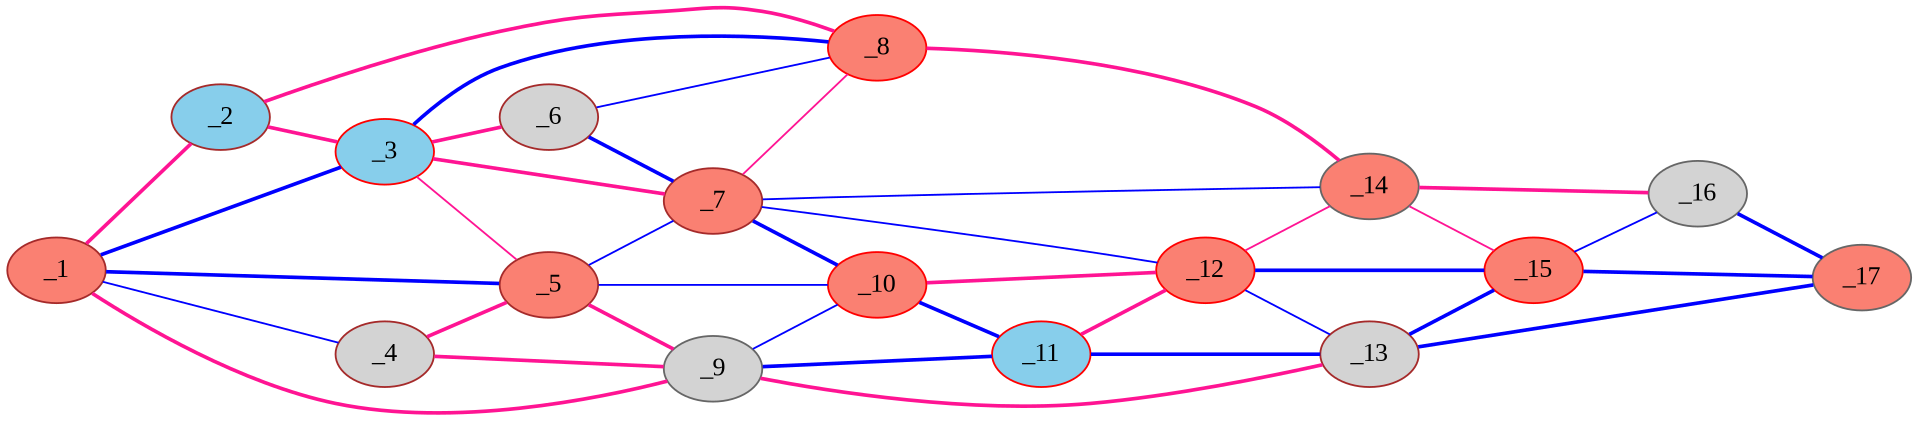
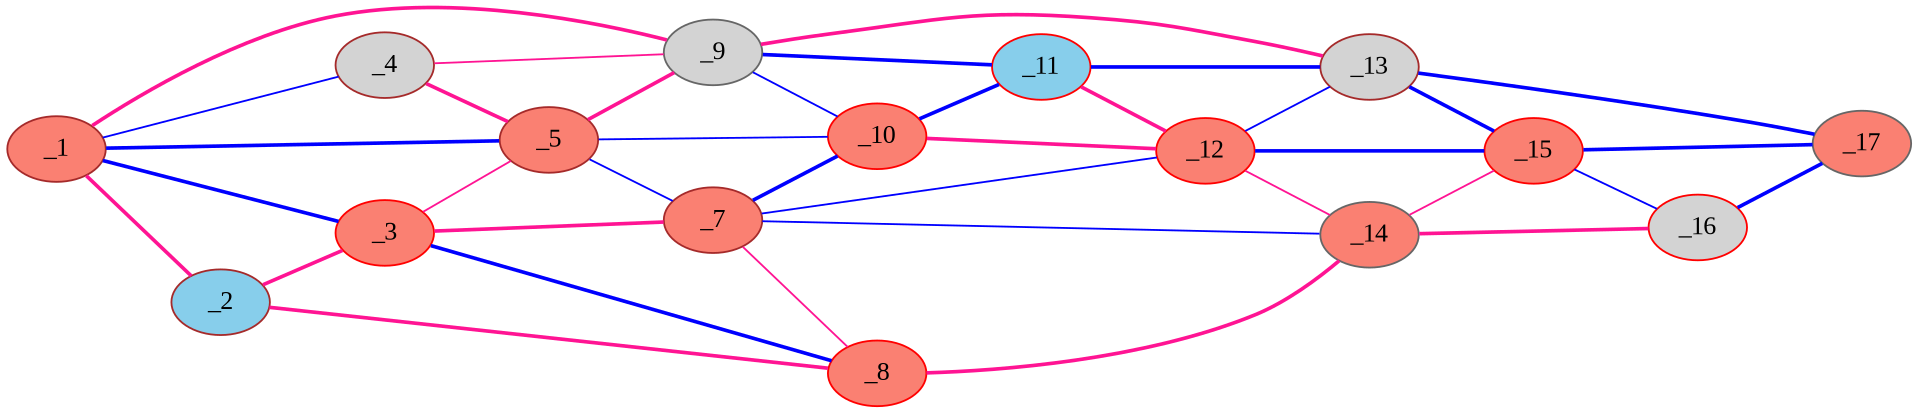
(549, 117) -> none
(385, 152) -> (385, 233)
(1698, 194) -> (1698, 227)
(549, 362) -> (549, 59)
